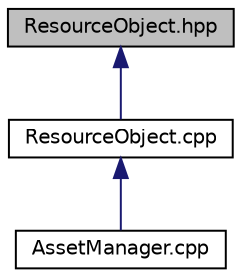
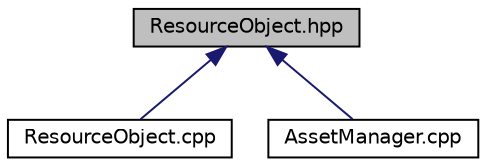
(121, 204) -> (317, 89)
